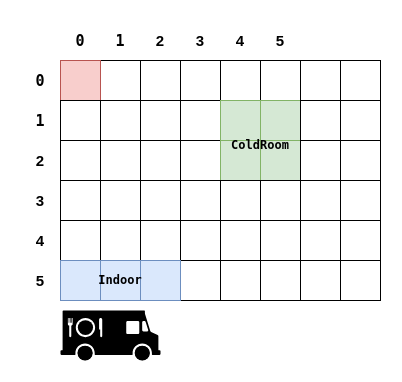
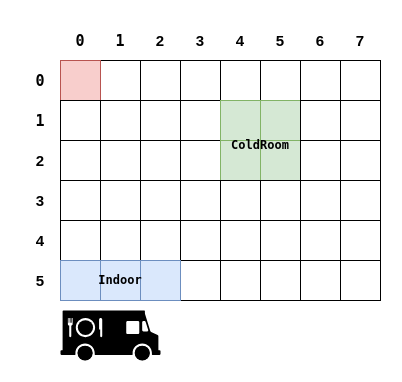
none -> (321, 41)
none -> (361, 41)
